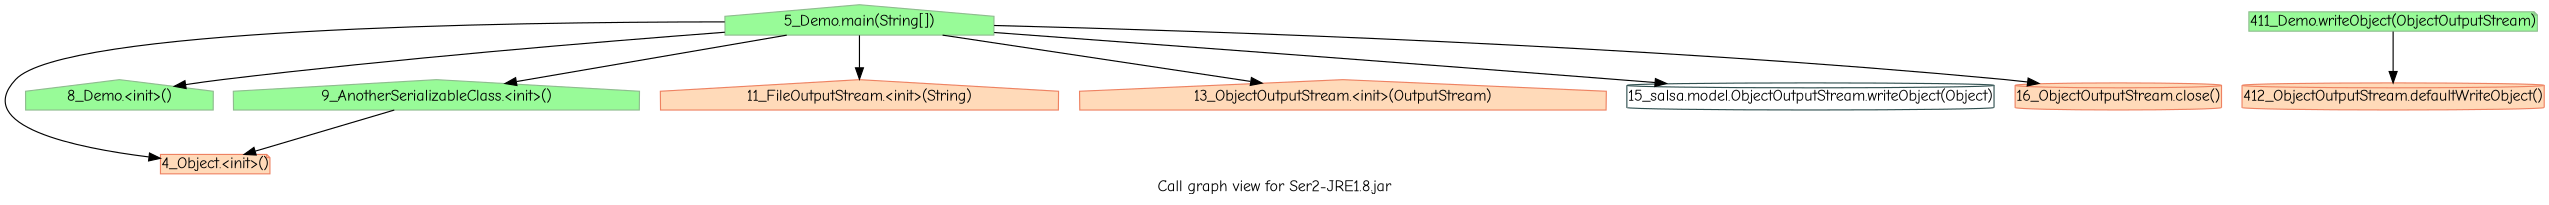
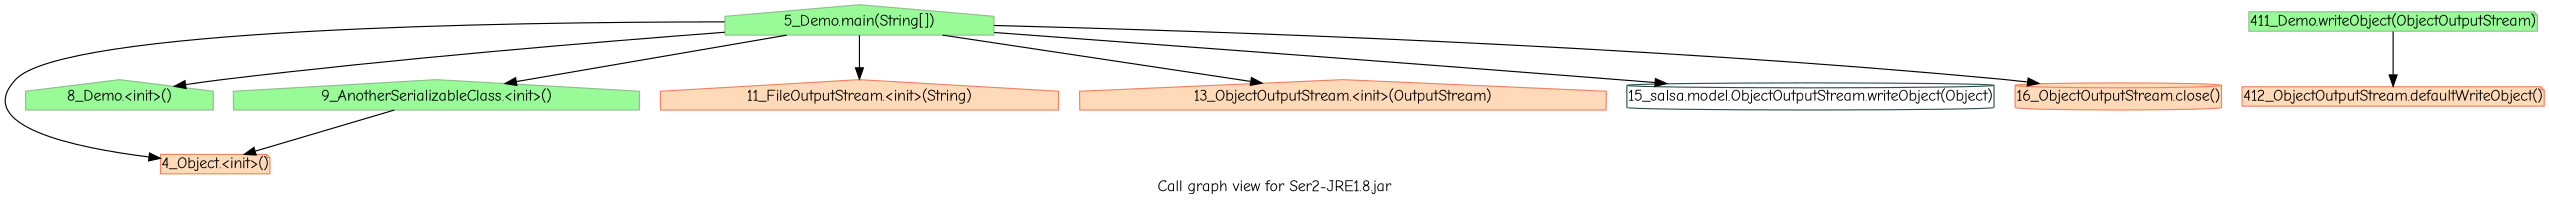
(2393, 96) -> (2393, 96)
